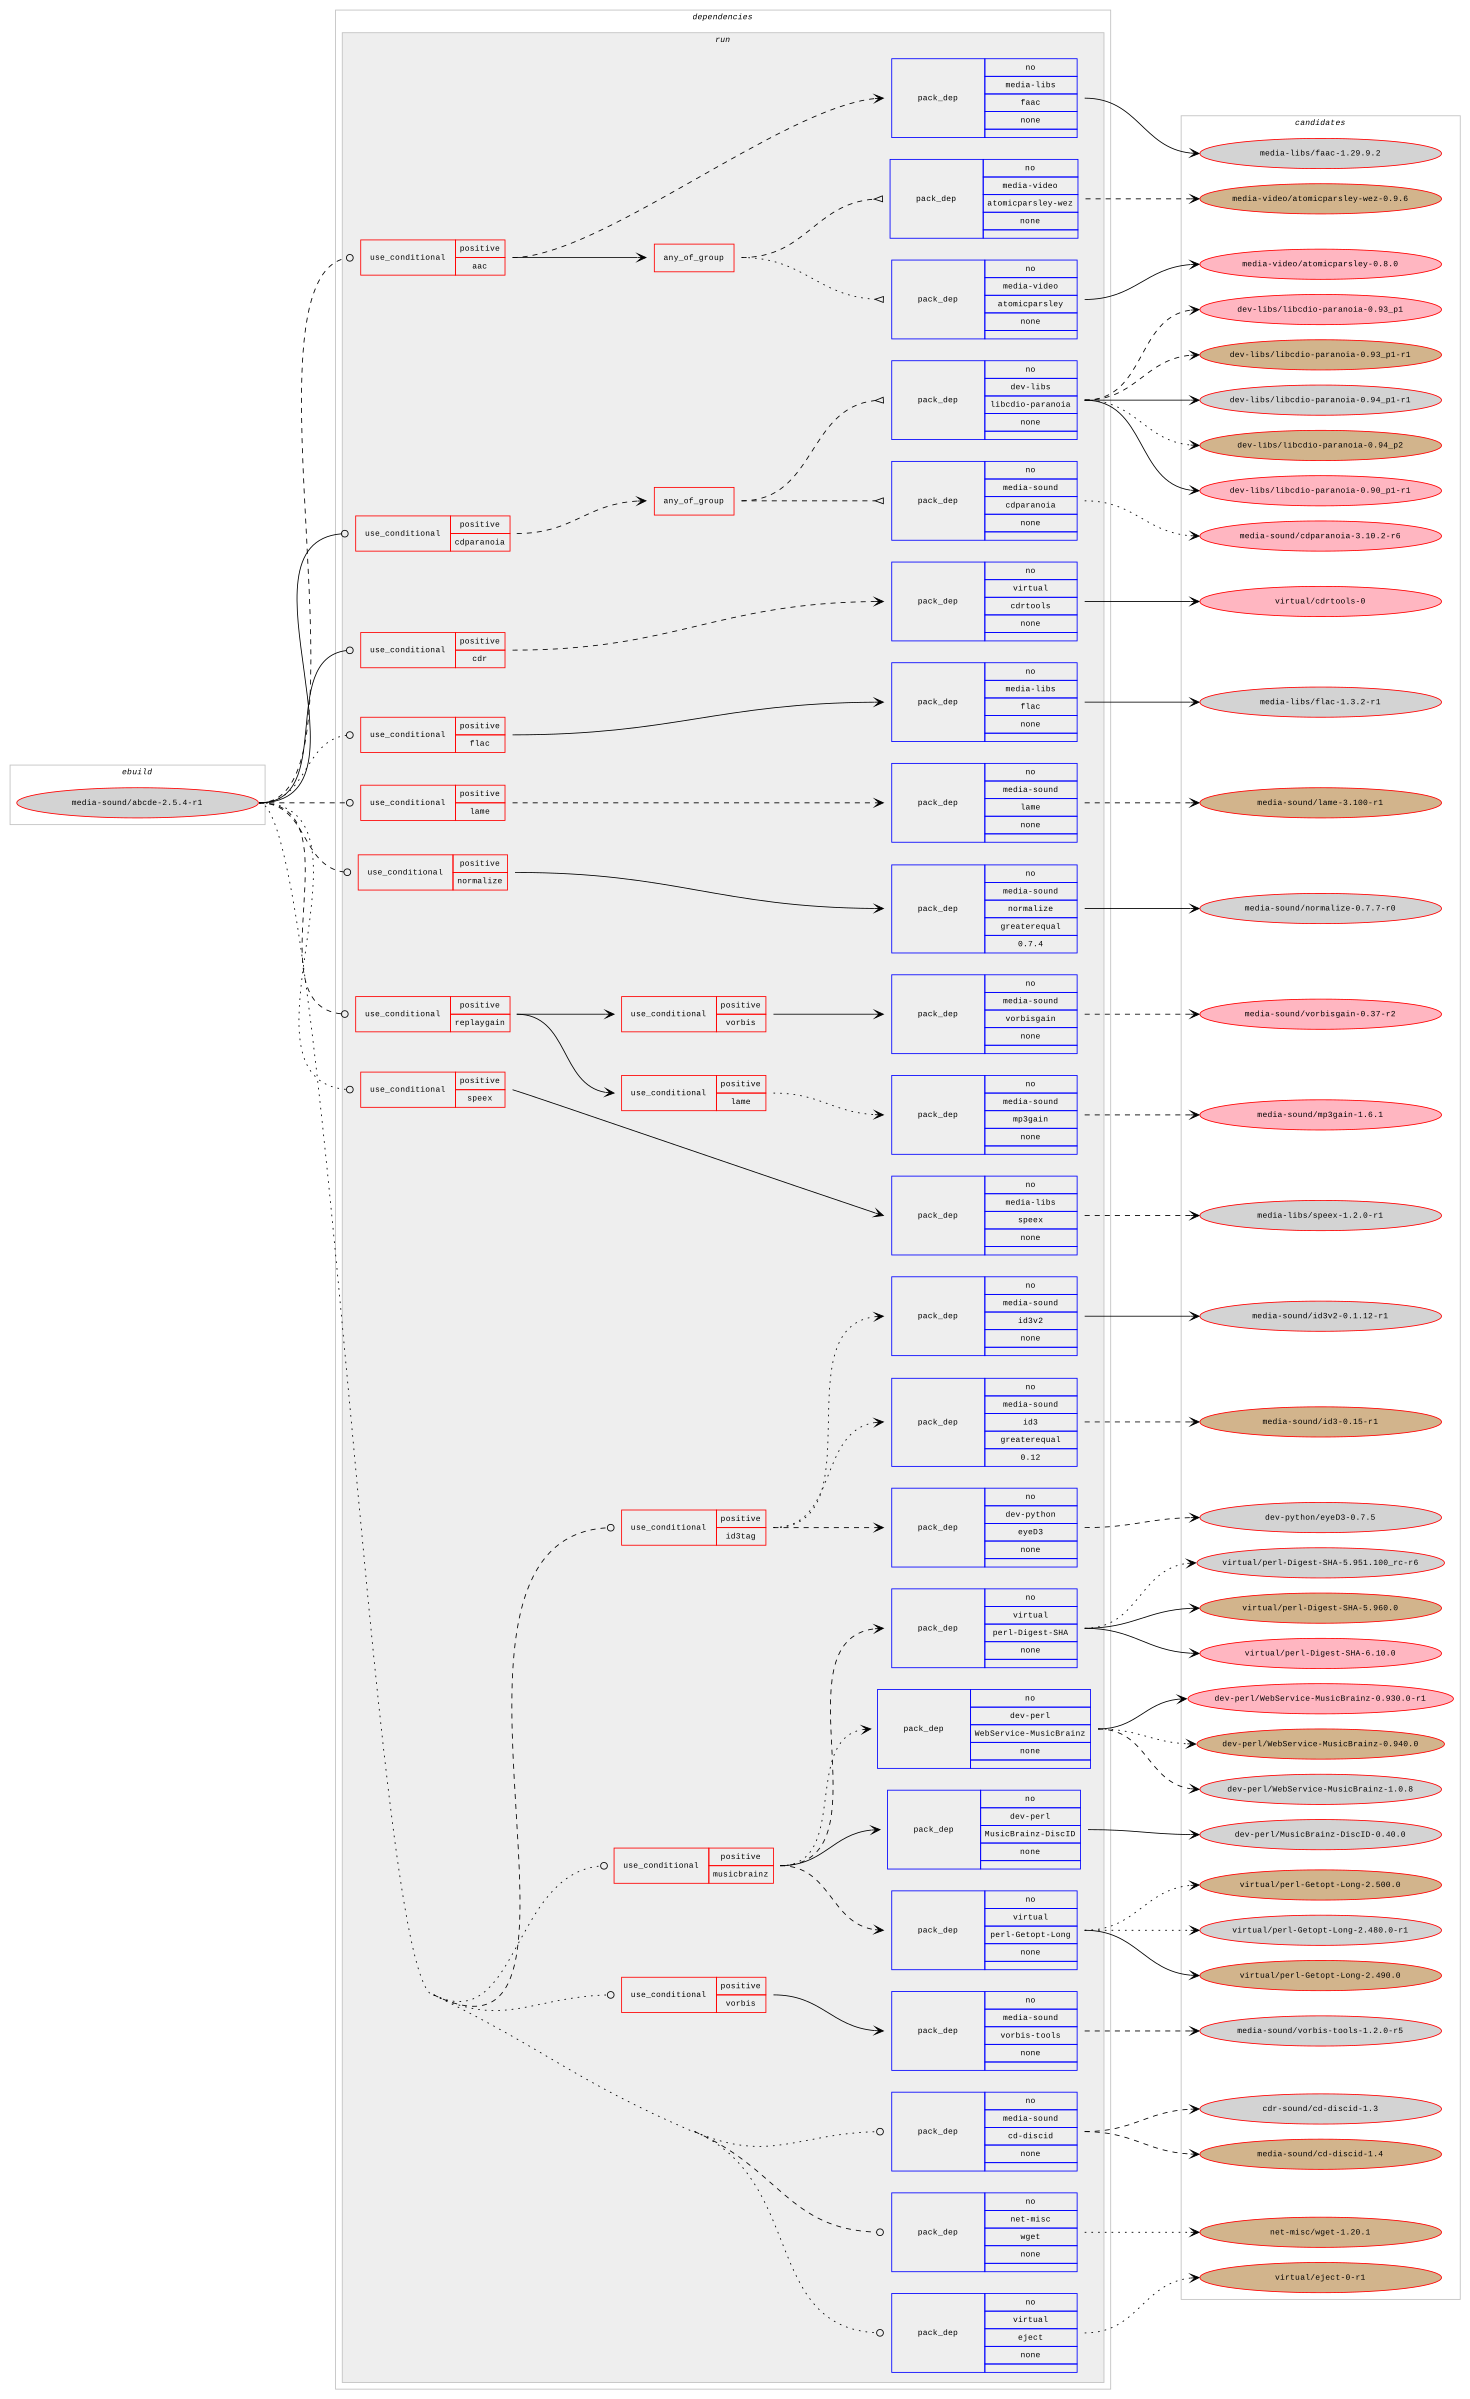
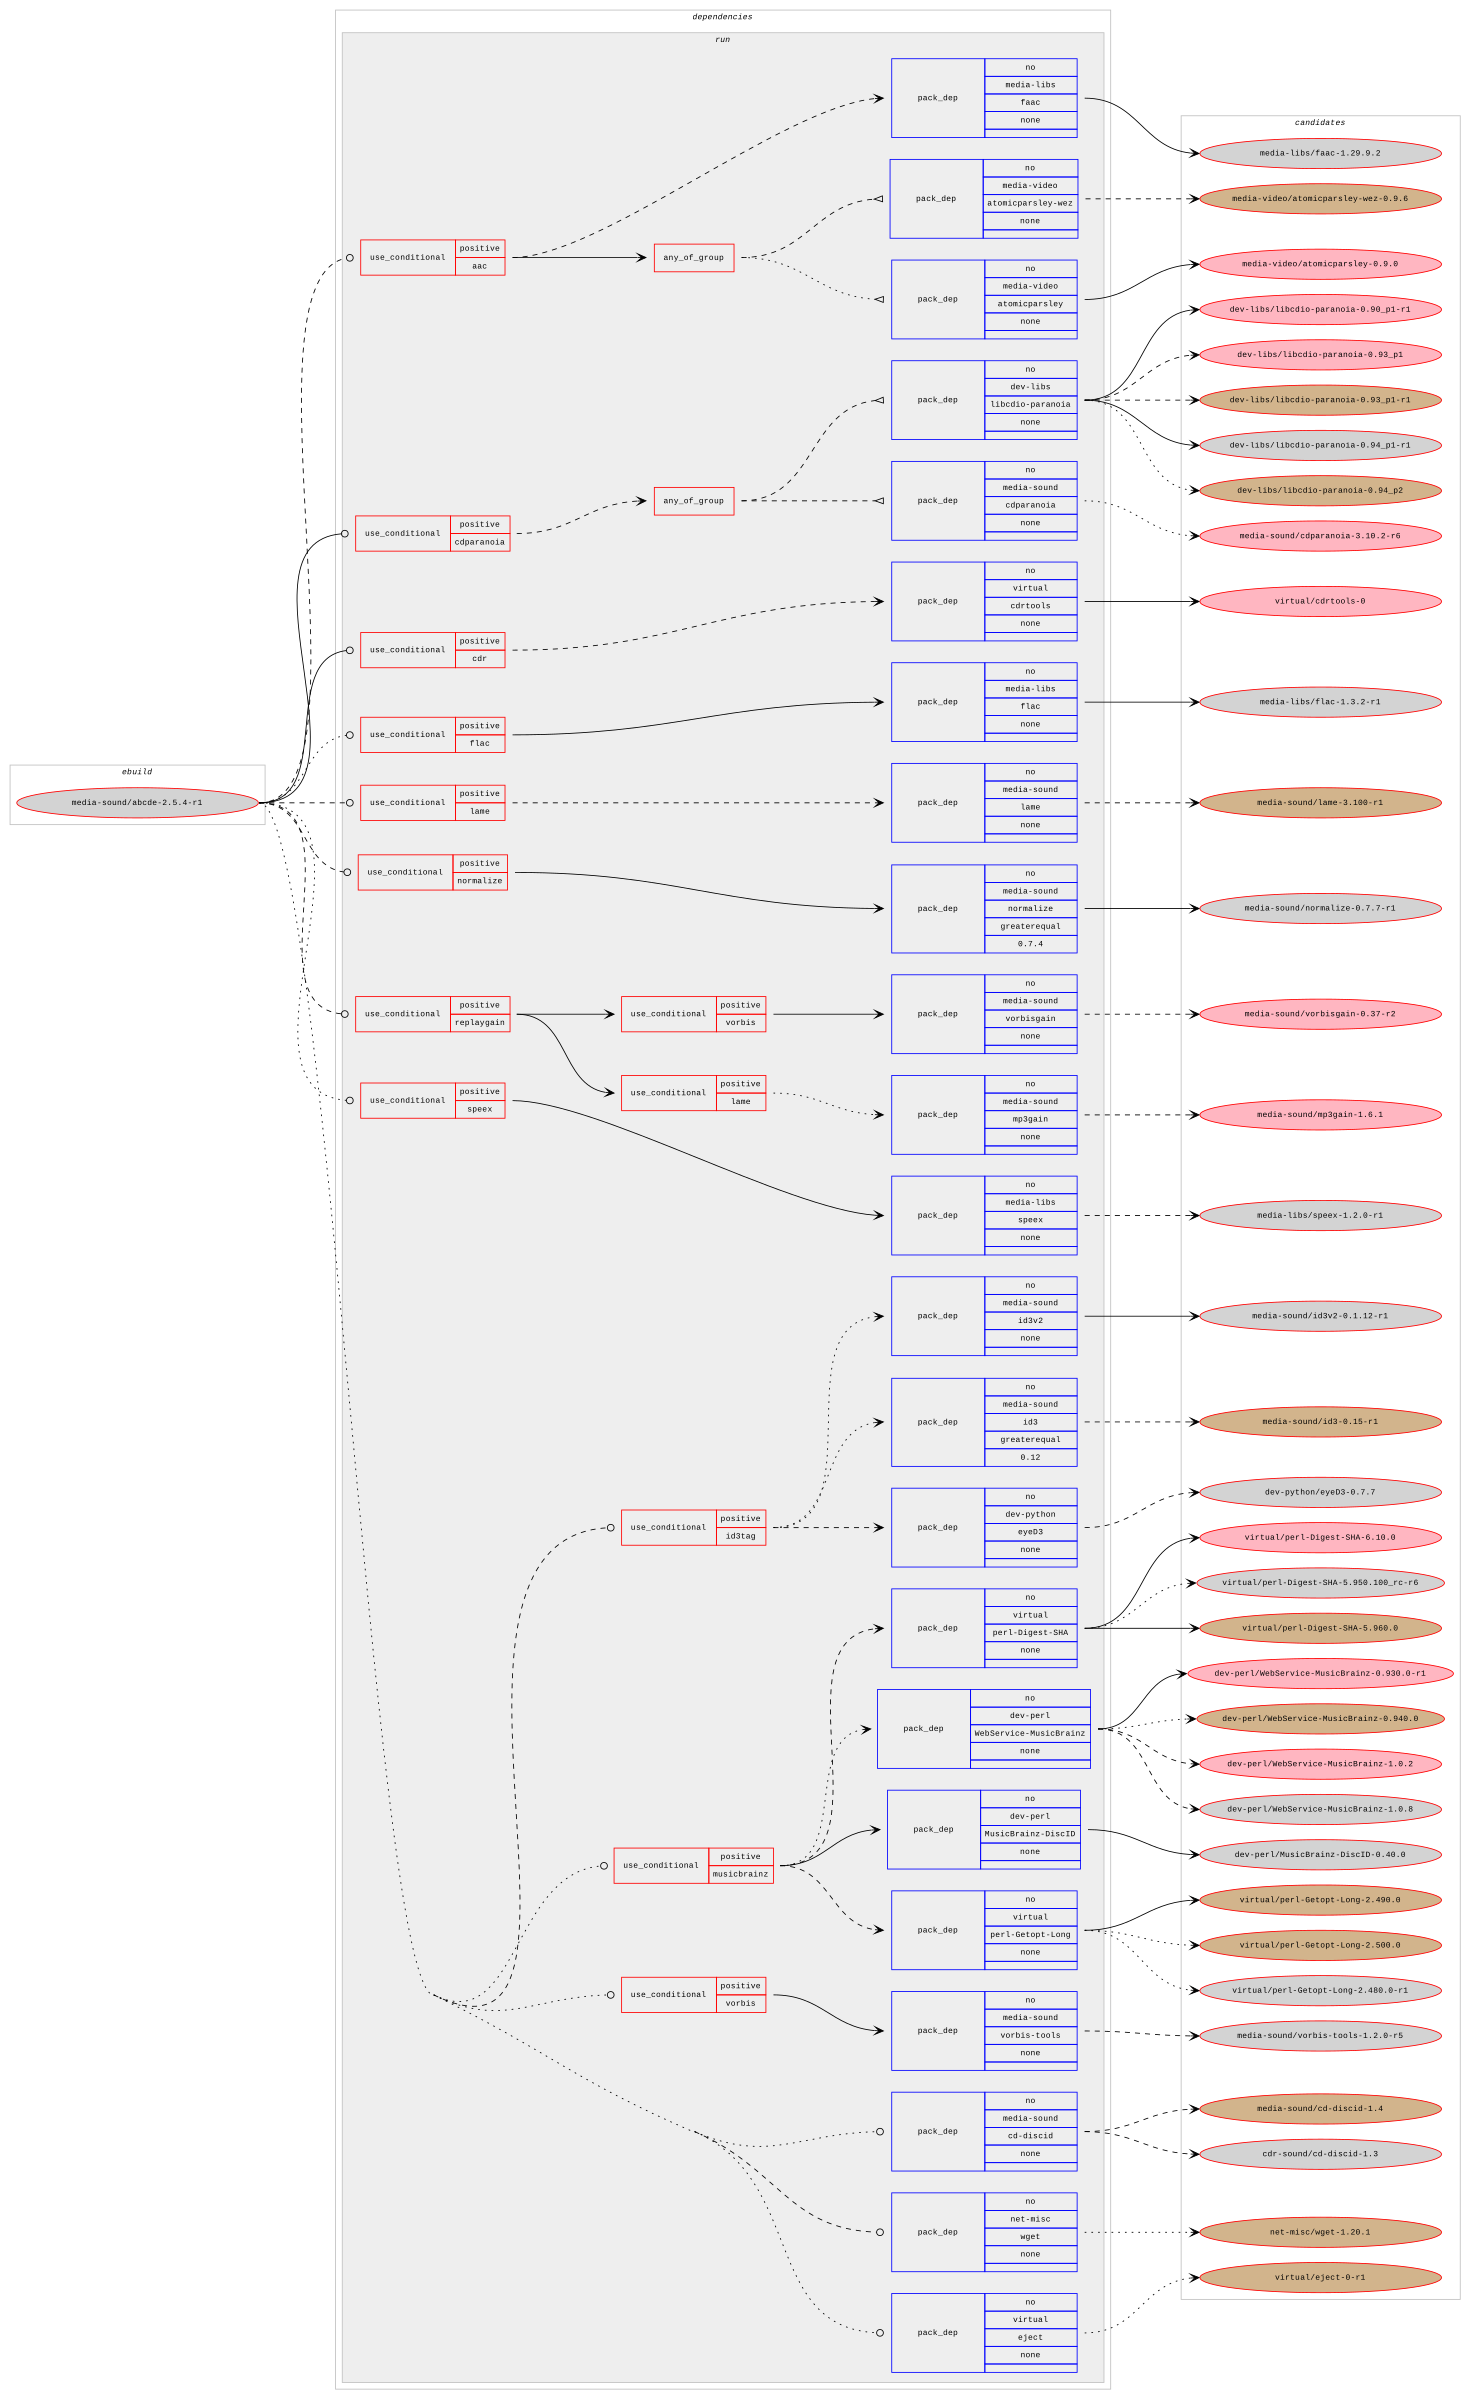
(1321, 264) -> (1321, 264)
(1321, 909) -> (1321, 909)
(1321, 1518) -> (1321, 1492)
(1321, 1563) -> (1321, 1583)
none -> (1321, 1764)
